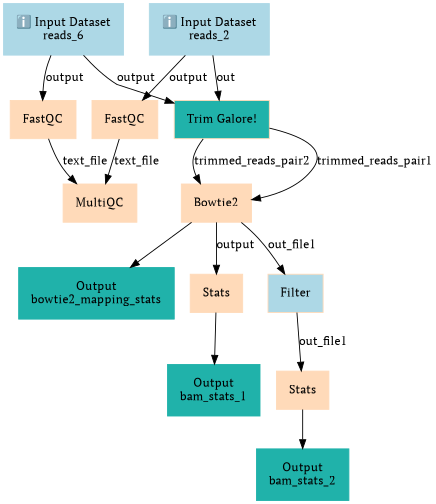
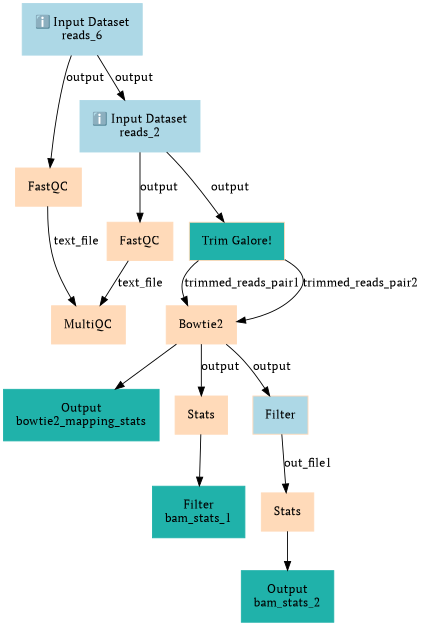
(226, 78) -> (230, 187)
(120, 85) -> (109, 74)
(292, 245) -> (272, 367)
(214, 390) -> (199, 512)
